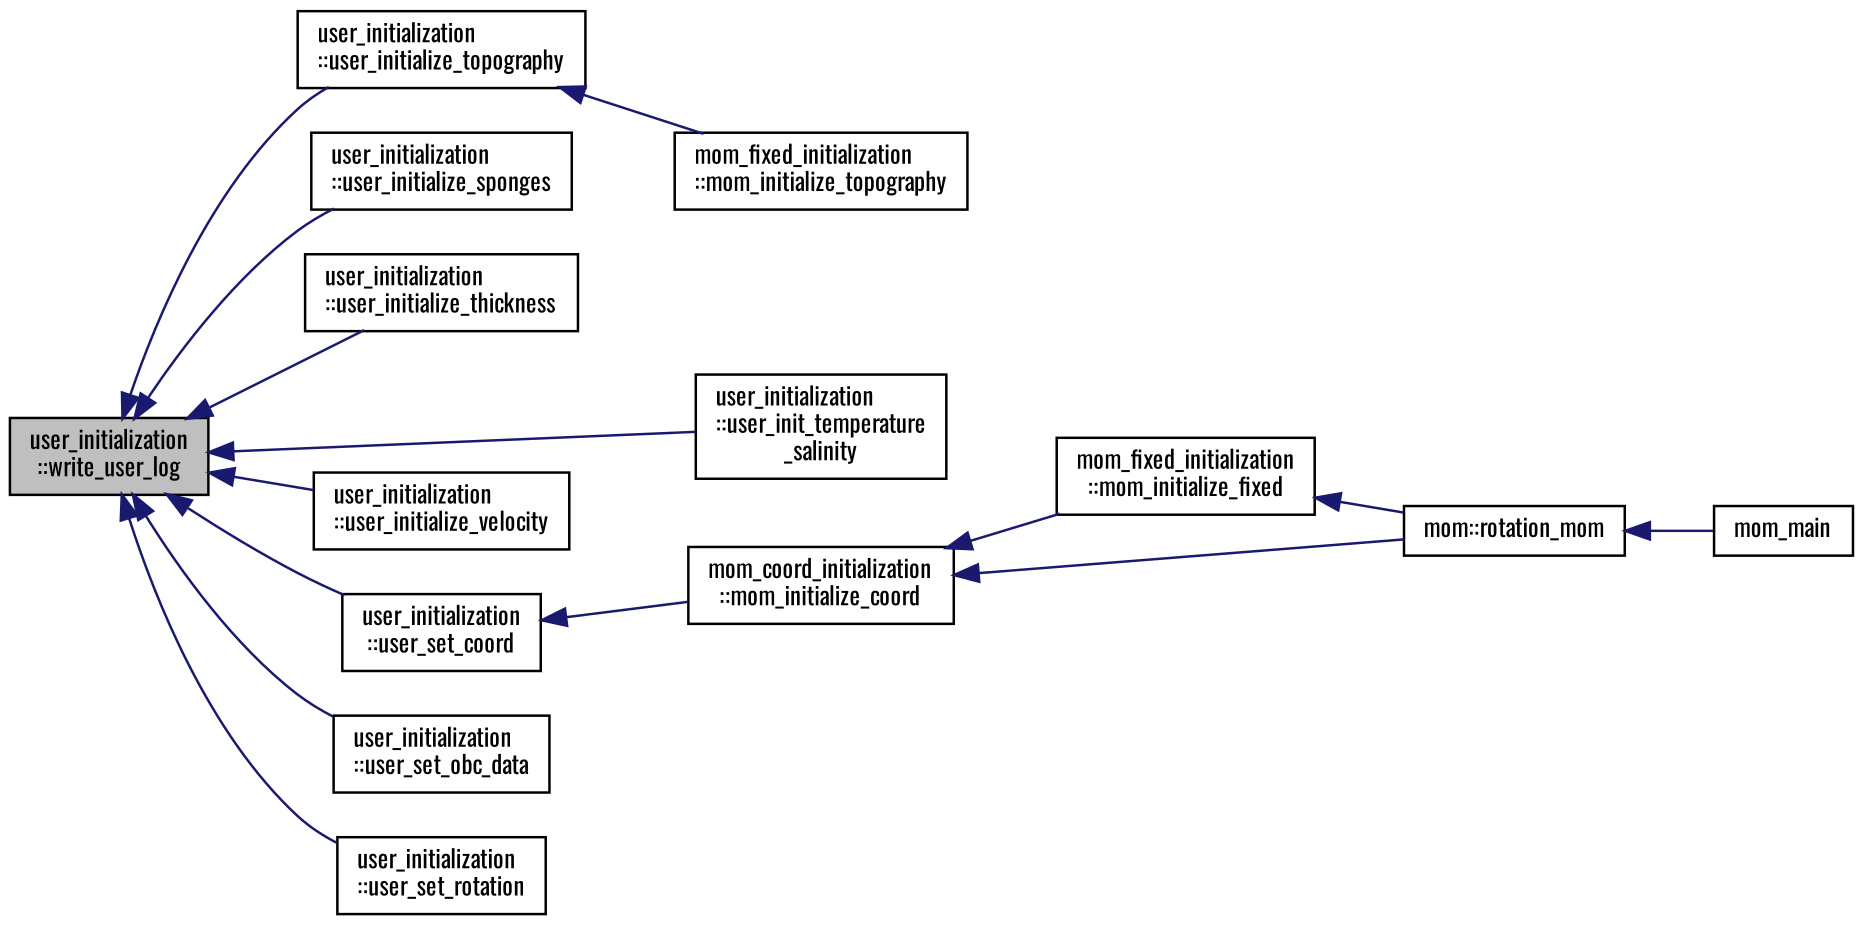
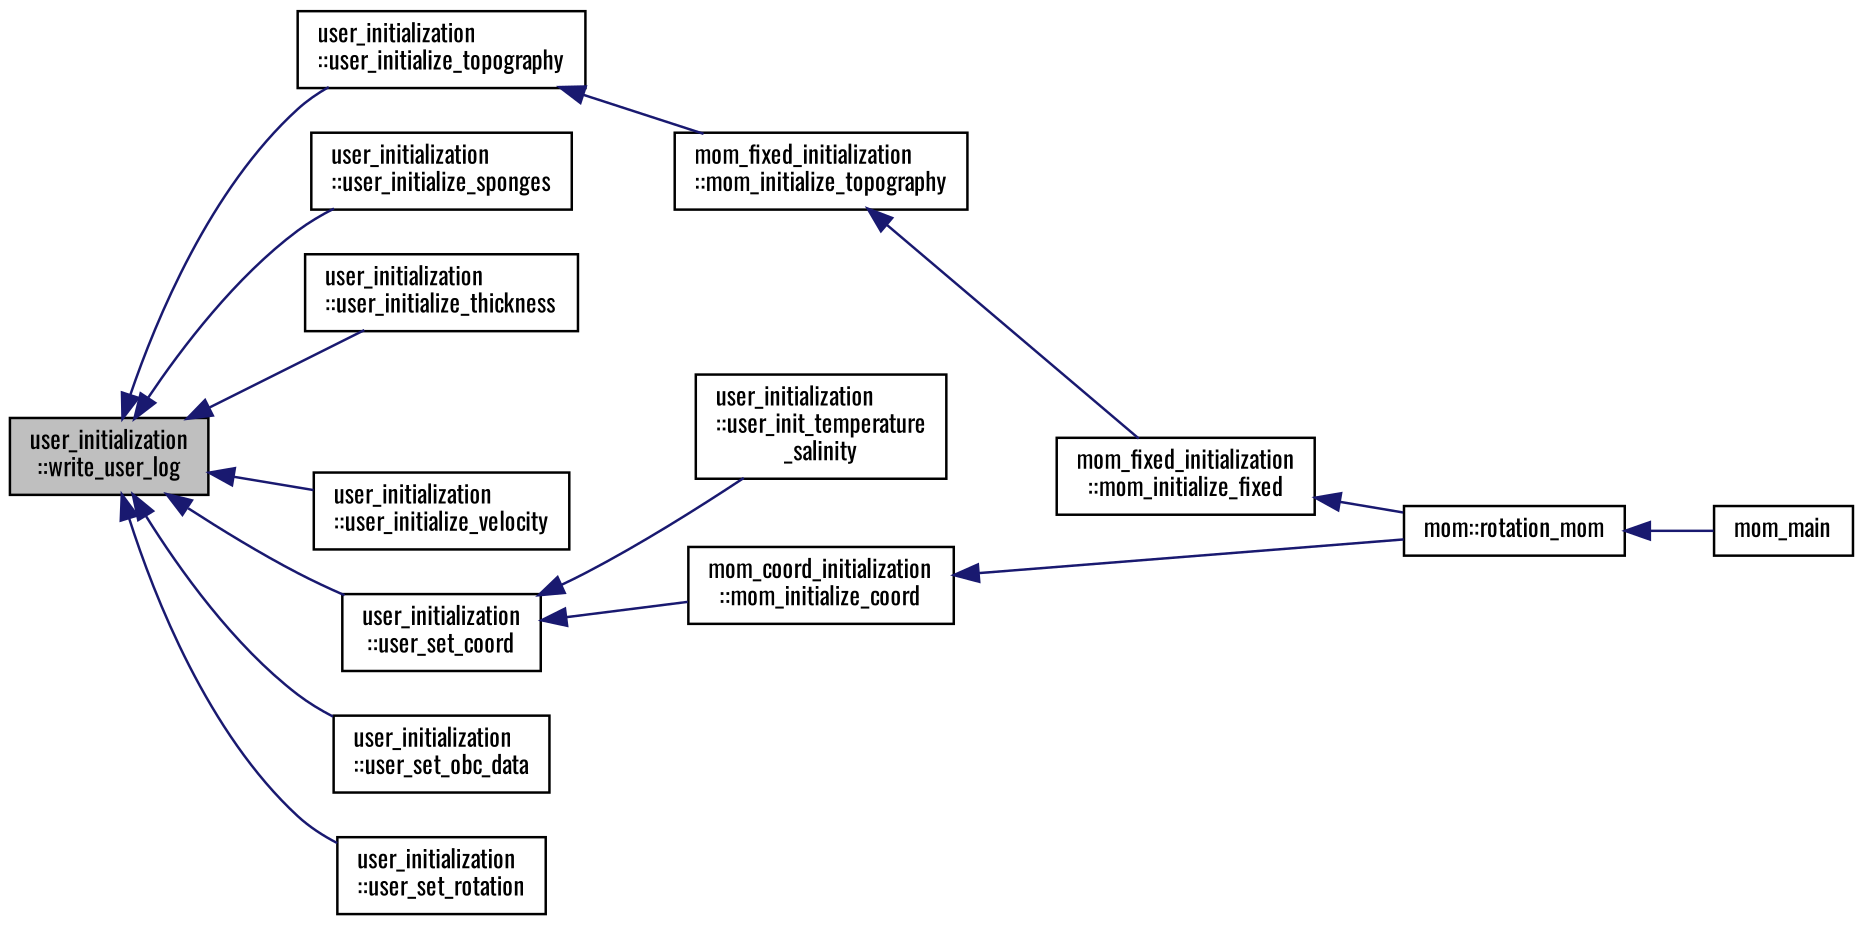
(464, 442) -> (654, 534)
(1015, 527) -> (1013, 332)
